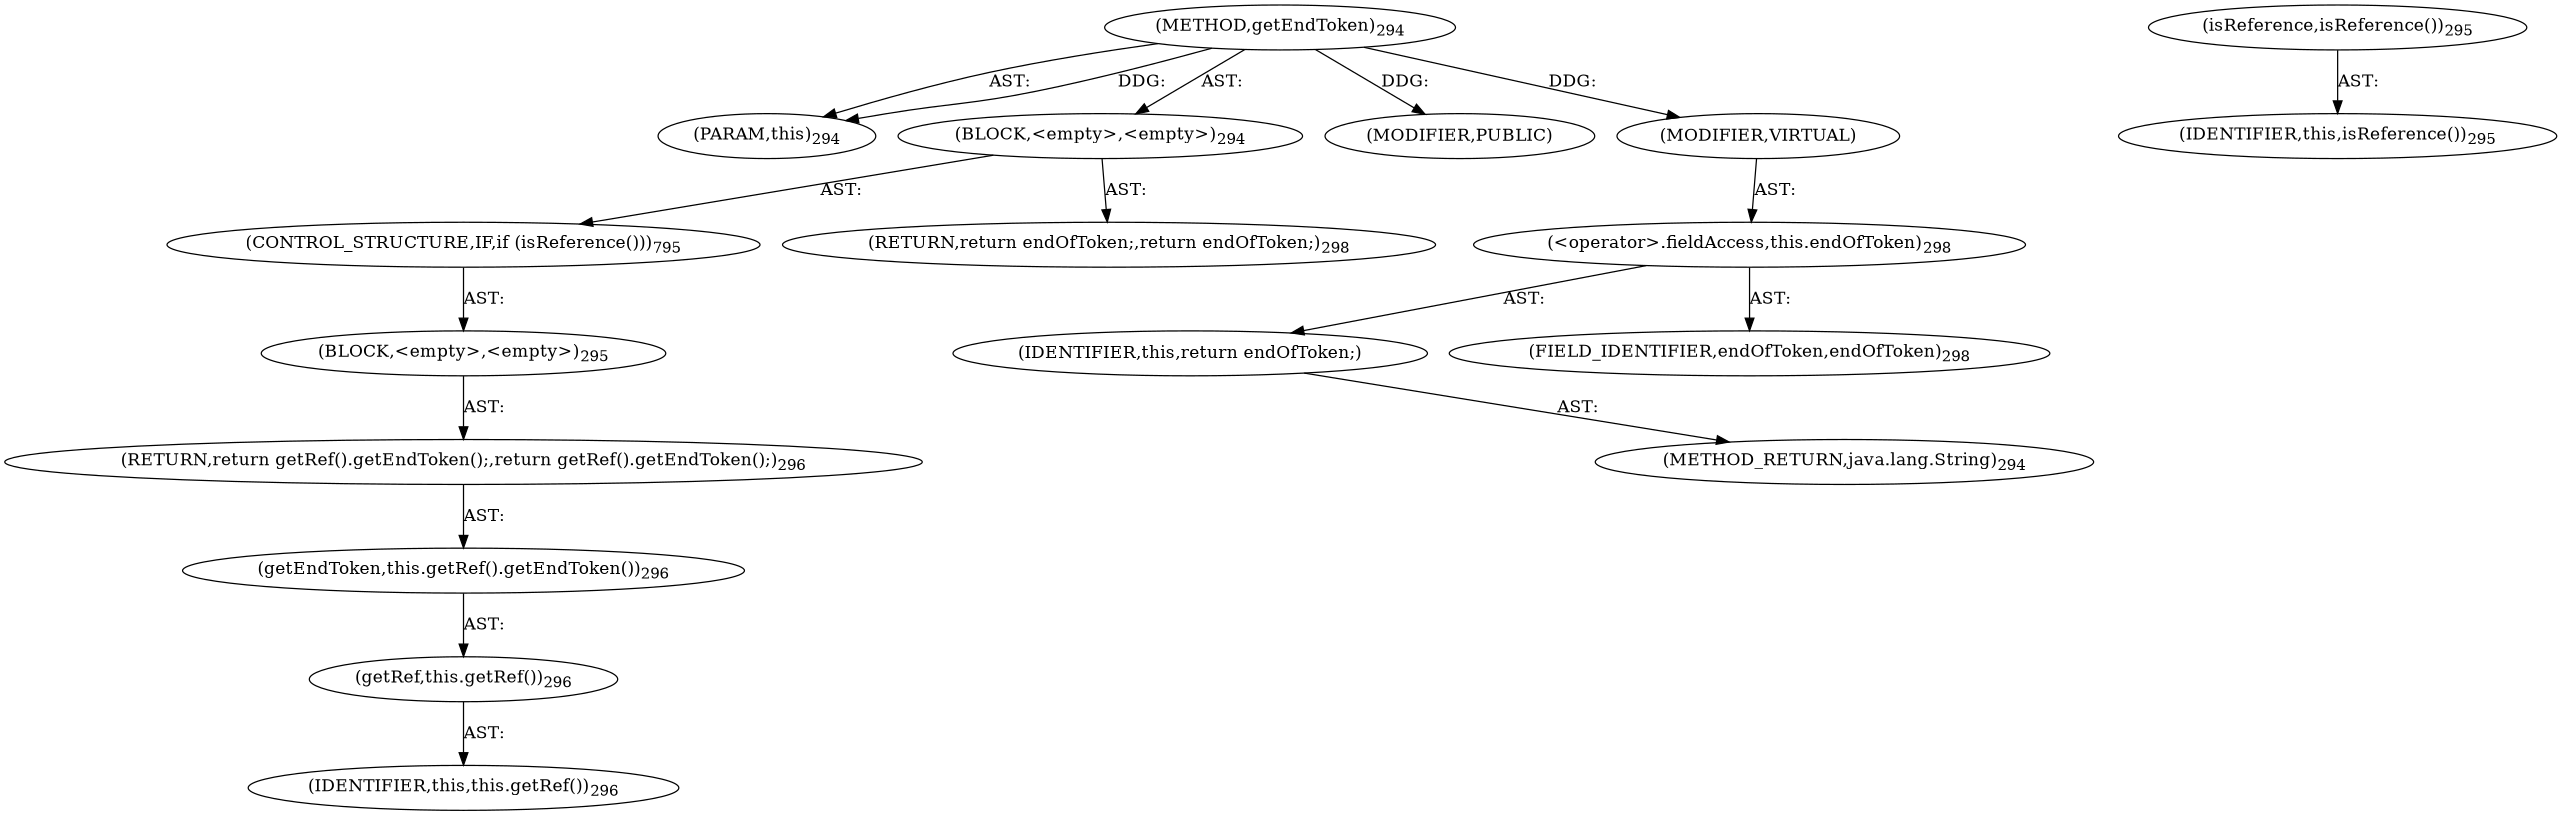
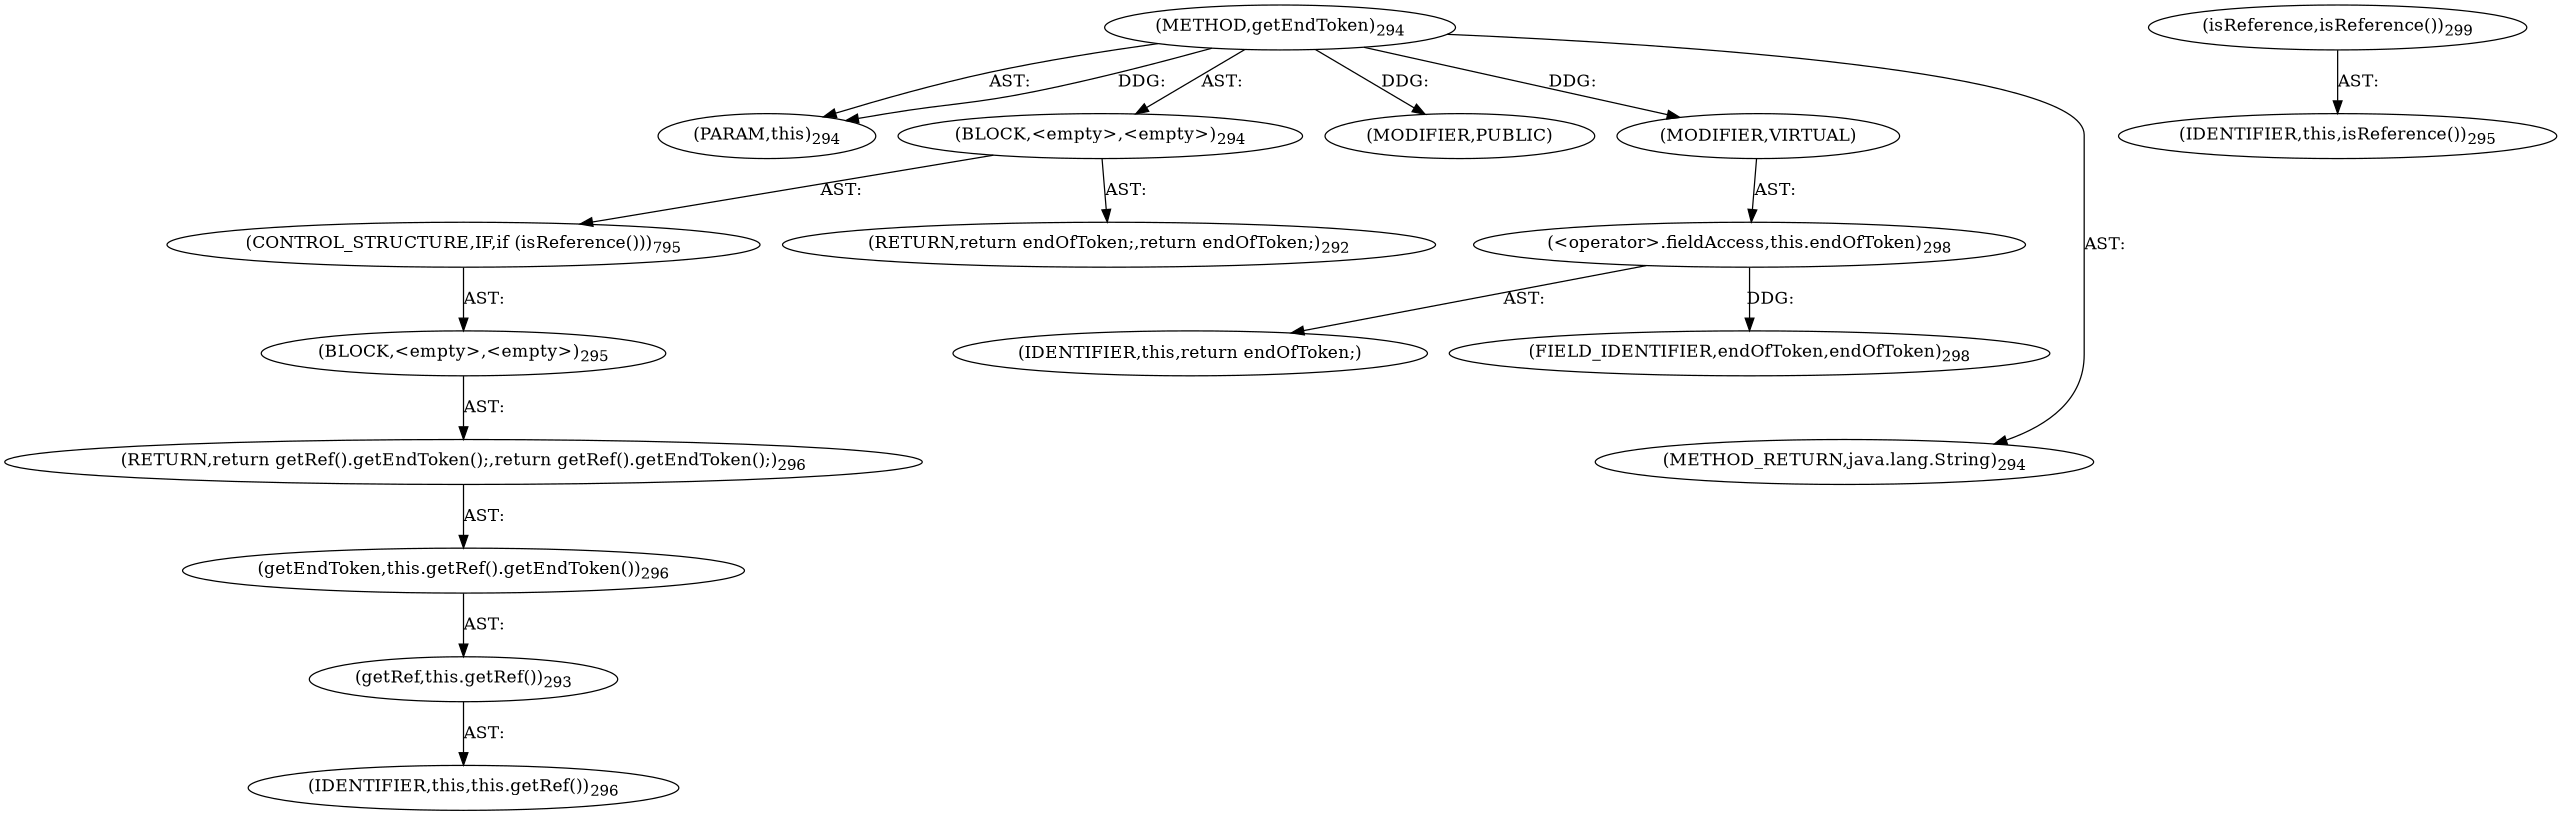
(2459, 26) -> (2459, 26)
(1336, 243) -> (1336, 243)
(1773, 299) -> (1773, 299)
(1510, 407) -> (1944, 78)
(558, 677) -> (558, 677)
